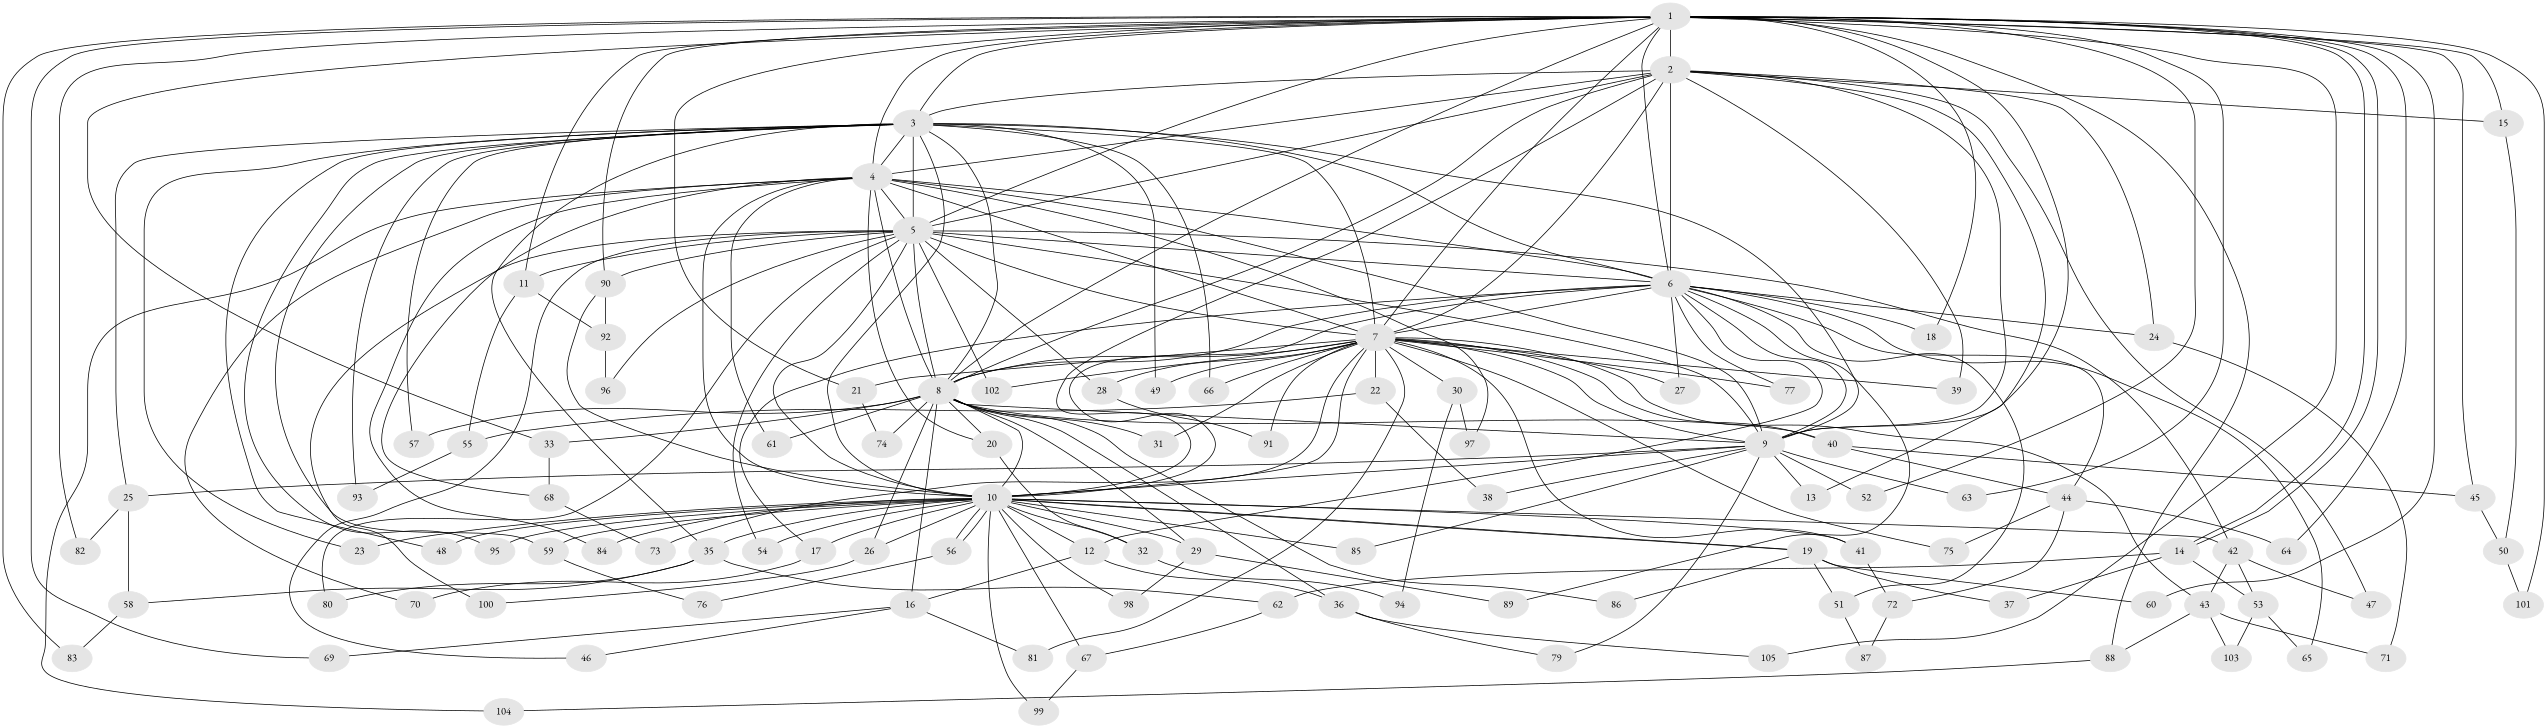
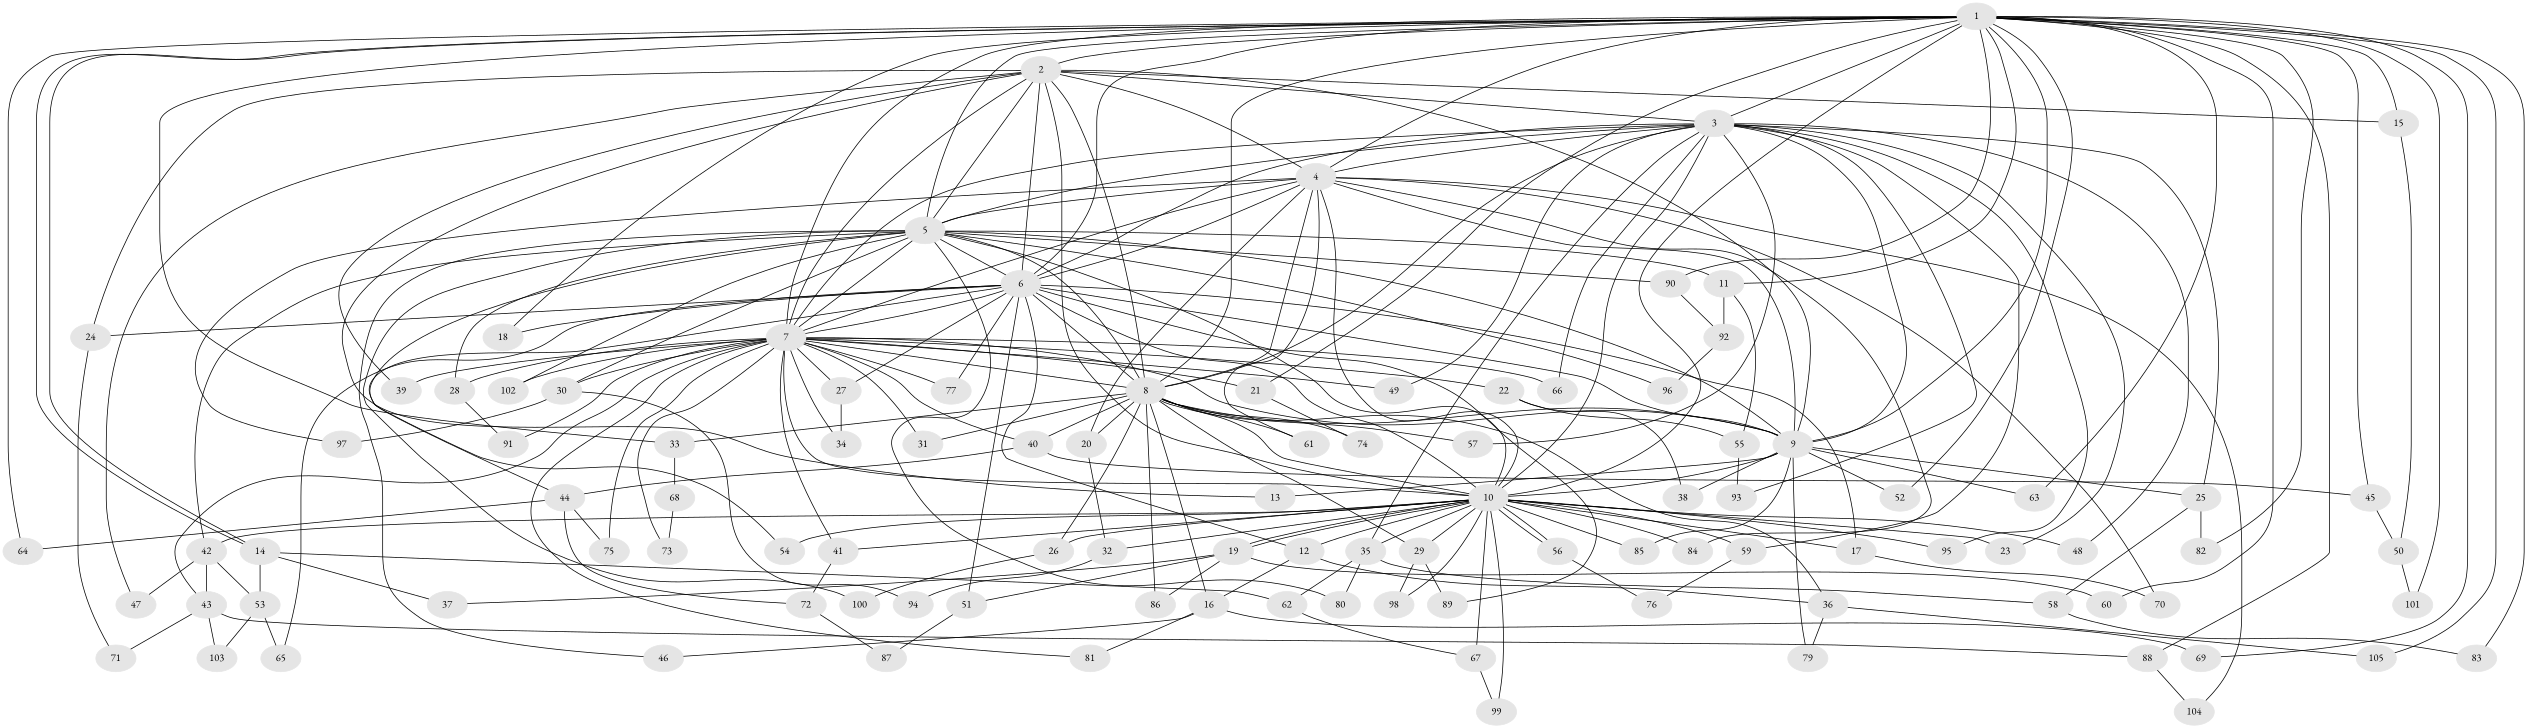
(468, 297) -> none
none -> (733, 311)
none -> (841, 444)
(713, 456) -> (1654, 256)
